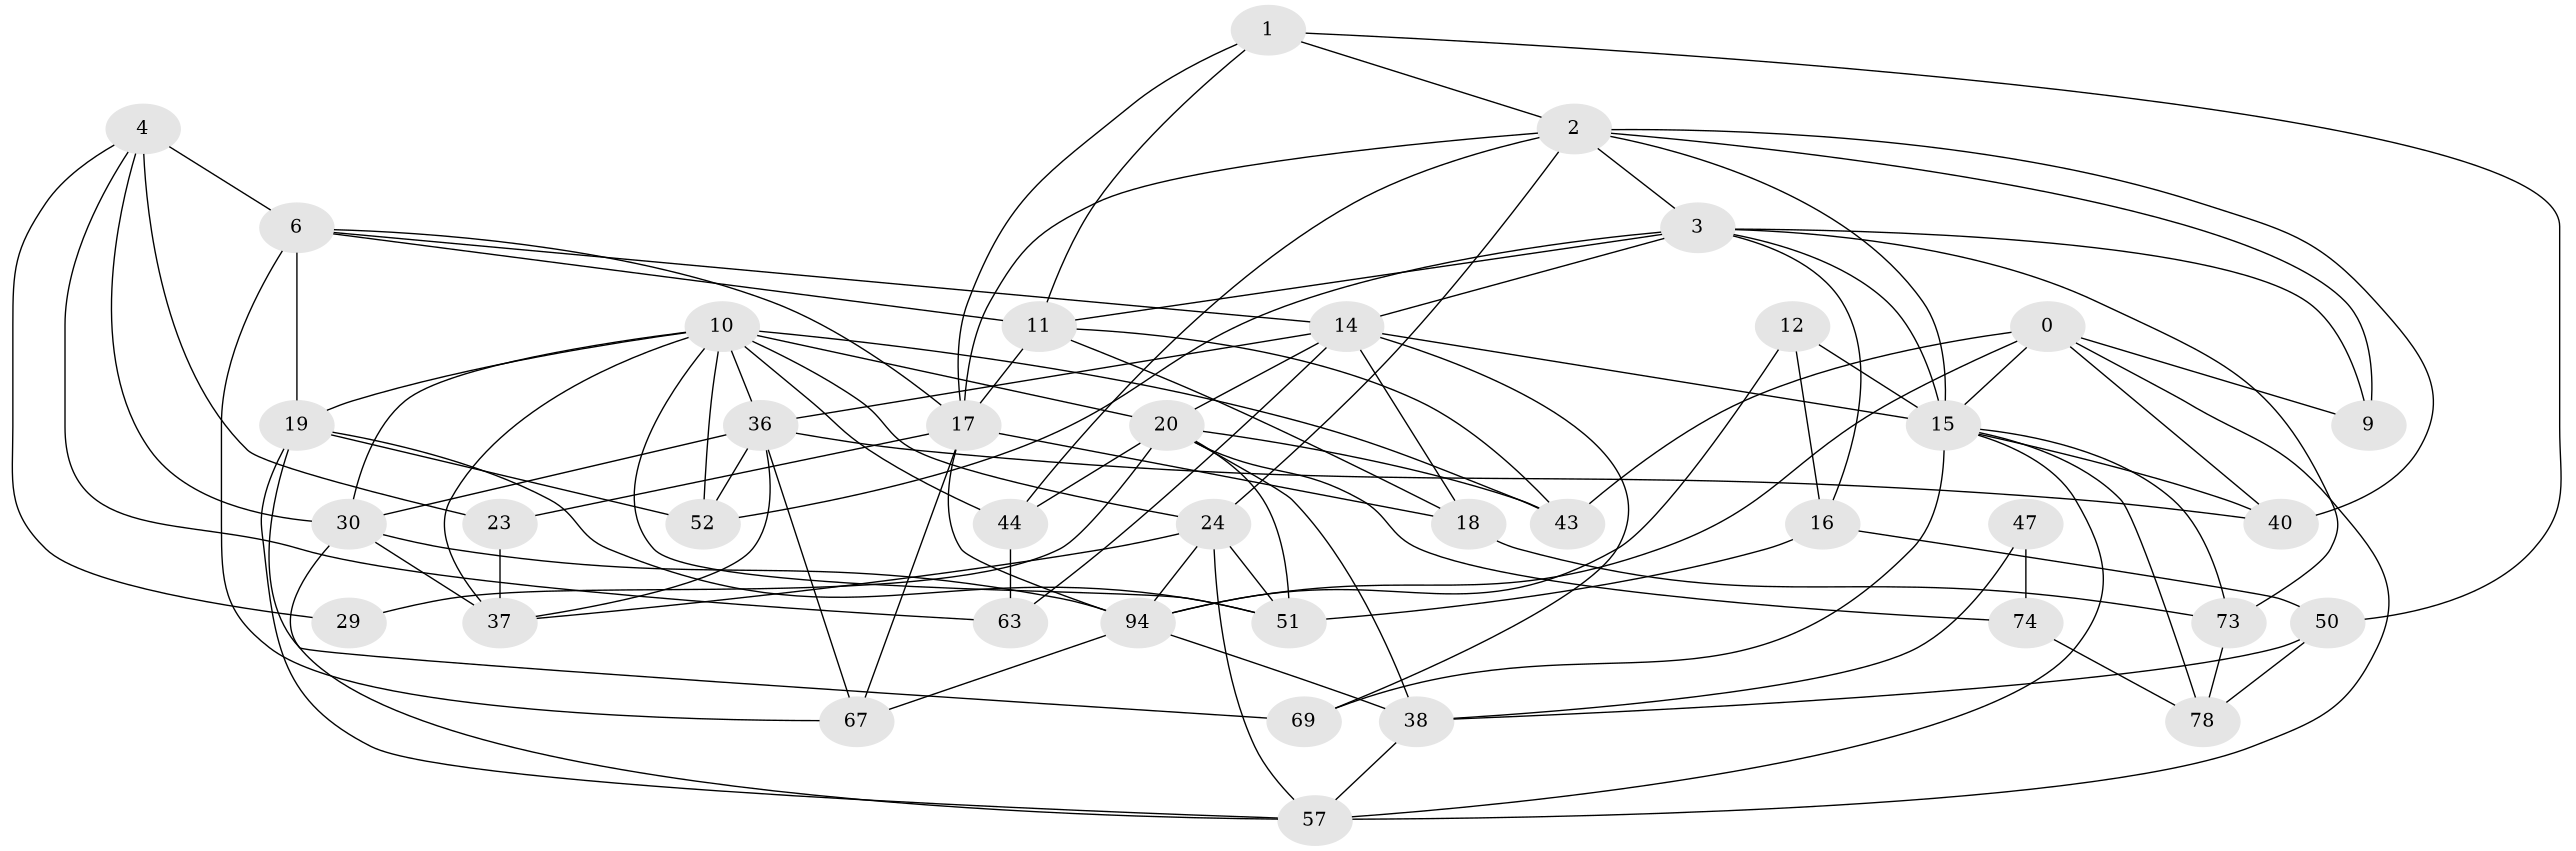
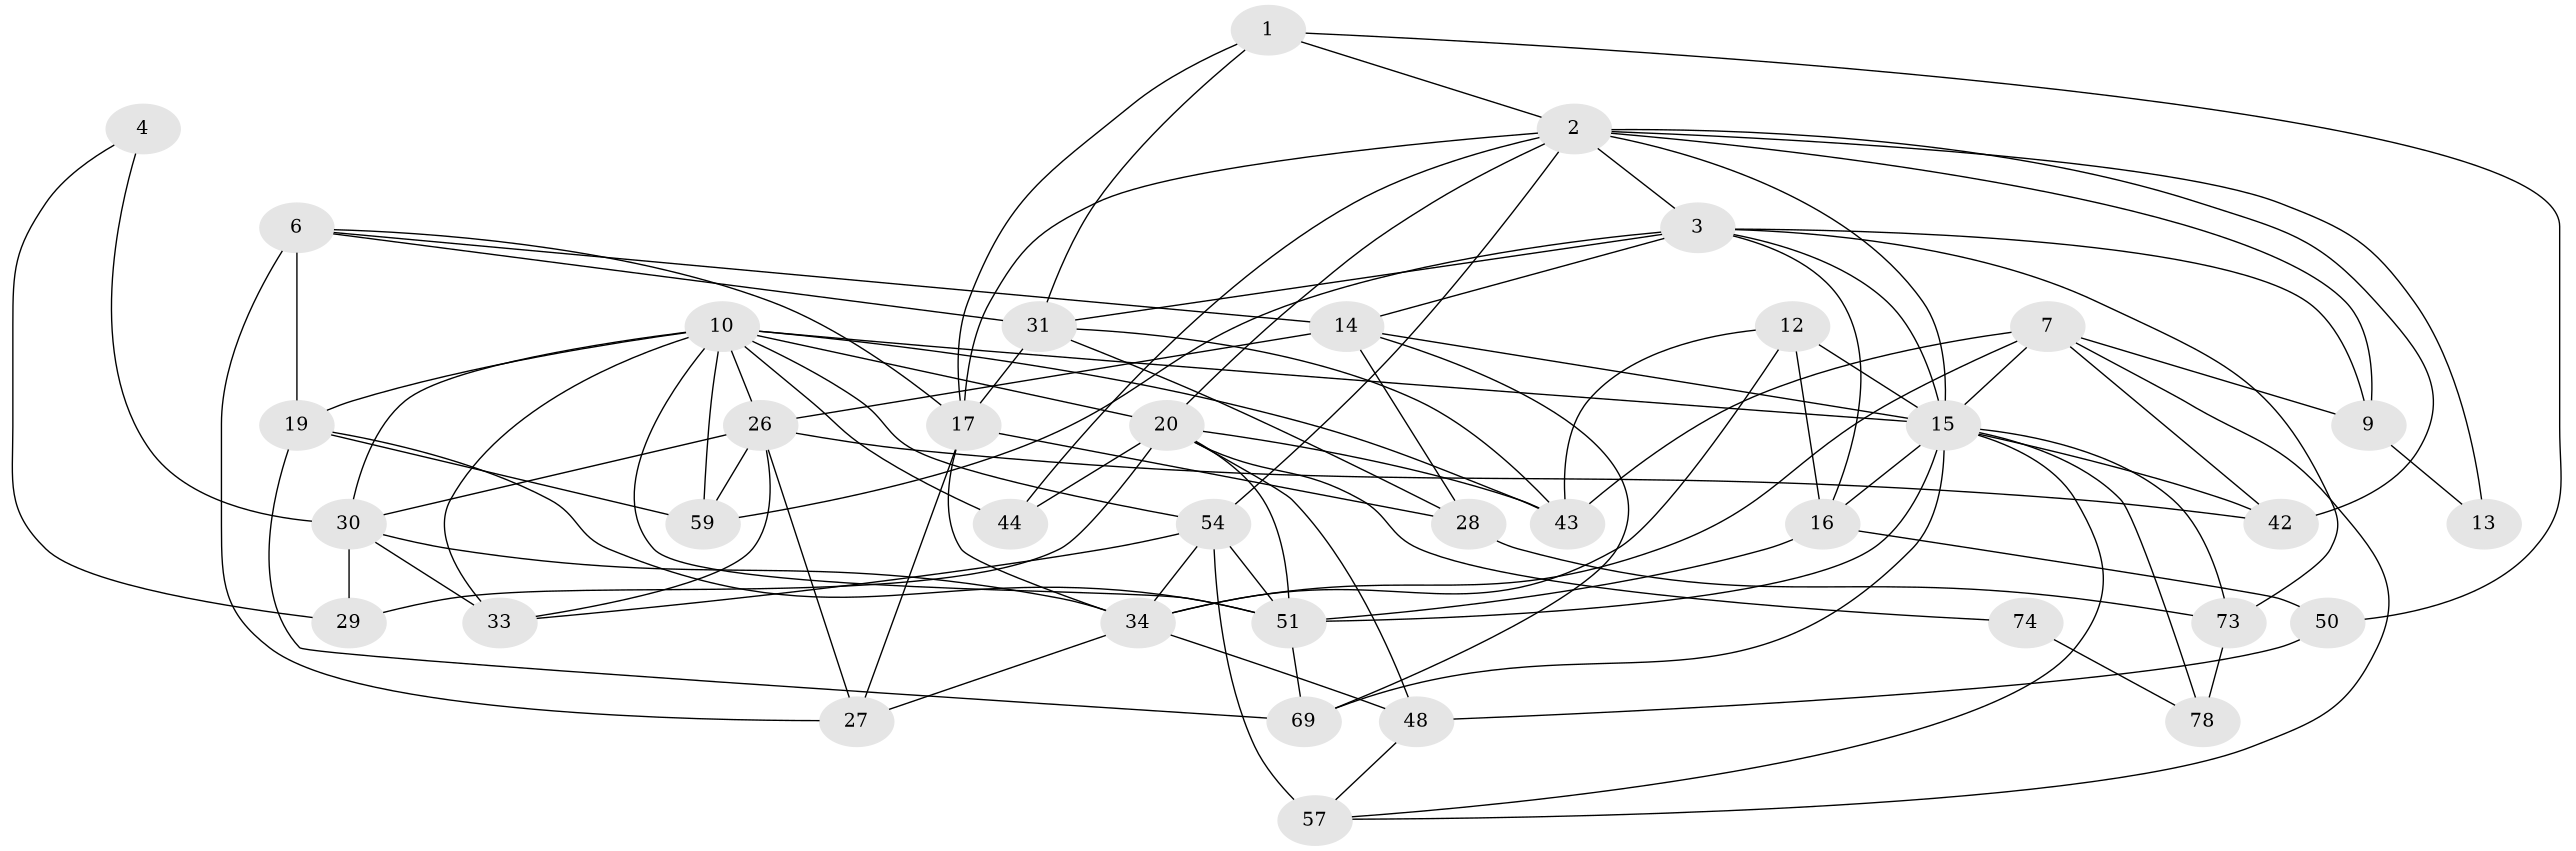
(220, 178) -> none
(1039, 327) -> (1039, 327)
(2048, 327) -> (2048, 327)
(1257, 376) -> (1353, 256)
none -> (1333, 378)
none -> (1607, 382)
(761, 425) -> (761, 425)
none -> (1883, 475)
(500, 524) -> none
(703, 524) -> (703, 524)
(1214, 524) -> (1214, 524)
(1469, 524) -> (1469, 524)
(2026, 524) -> none
(2281, 524) -> (2281, 524)
none -> (2484, 524)
none -> (1646, 602)
(500, 623) -> (500, 623)
(1010, 623) -> none
(1138, 623) -> (1138, 623)
none -> (1296, 667)
(2265, 672) -> none
(857, 722) -> (857, 722)
(1417, 722) -> (1417, 722)
(690, 779) -> (349, 574)
(652, 786) -> none
